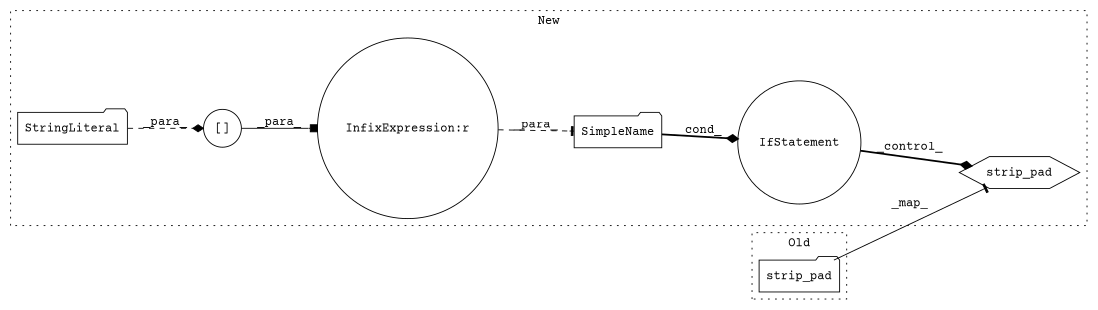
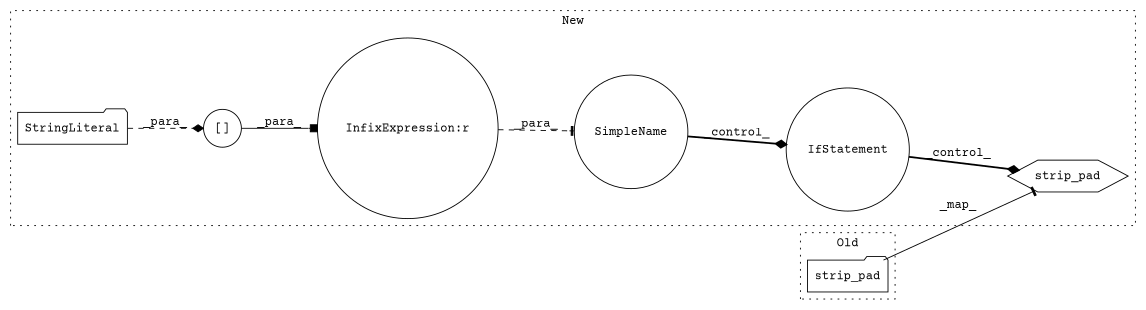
(700, 130) -> (737, 132)
(618, 132) -> (631, 132)
